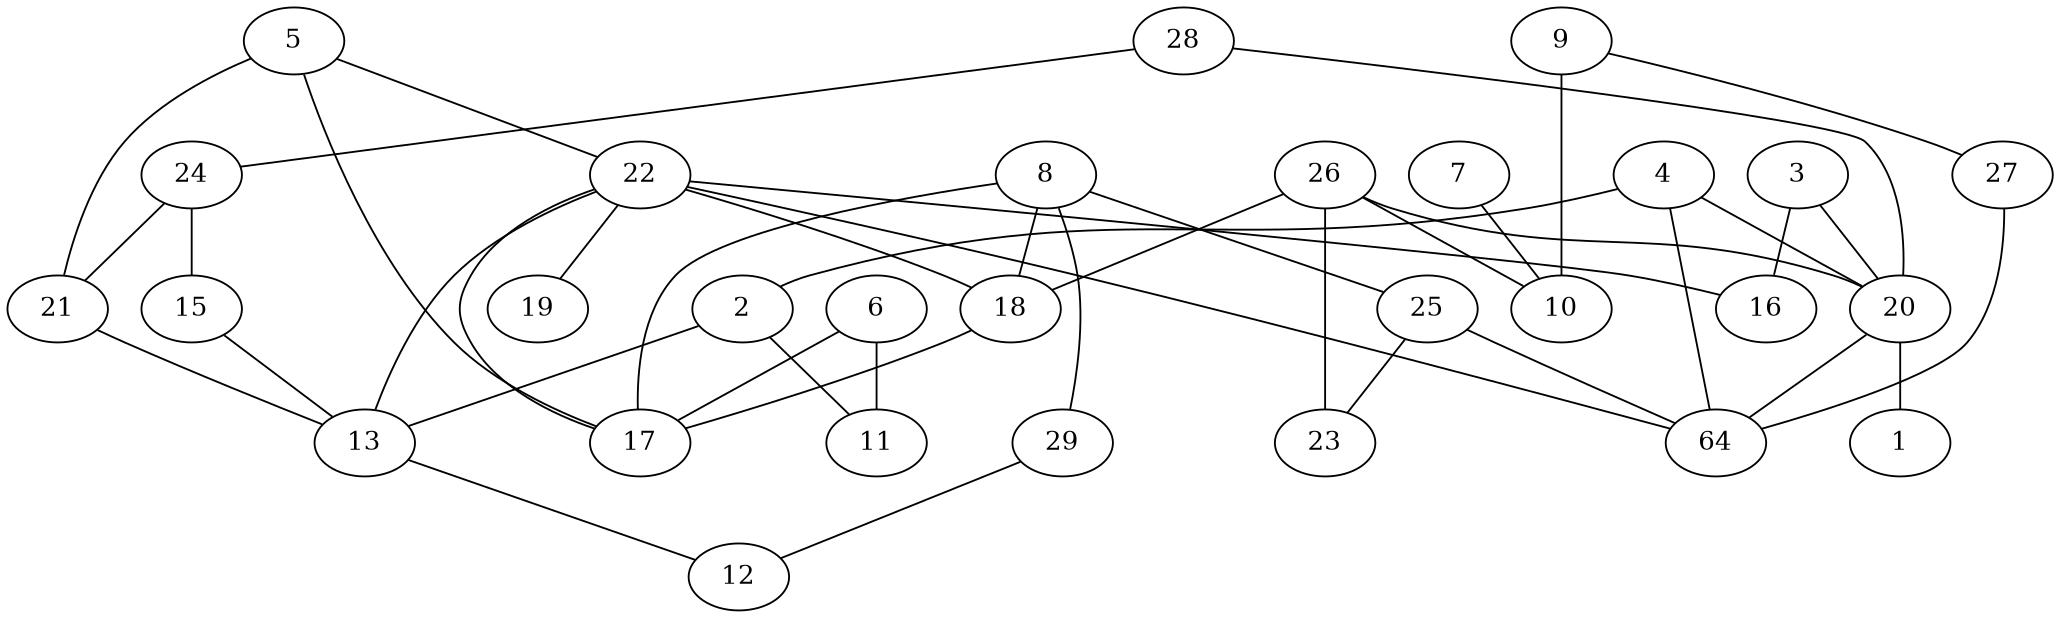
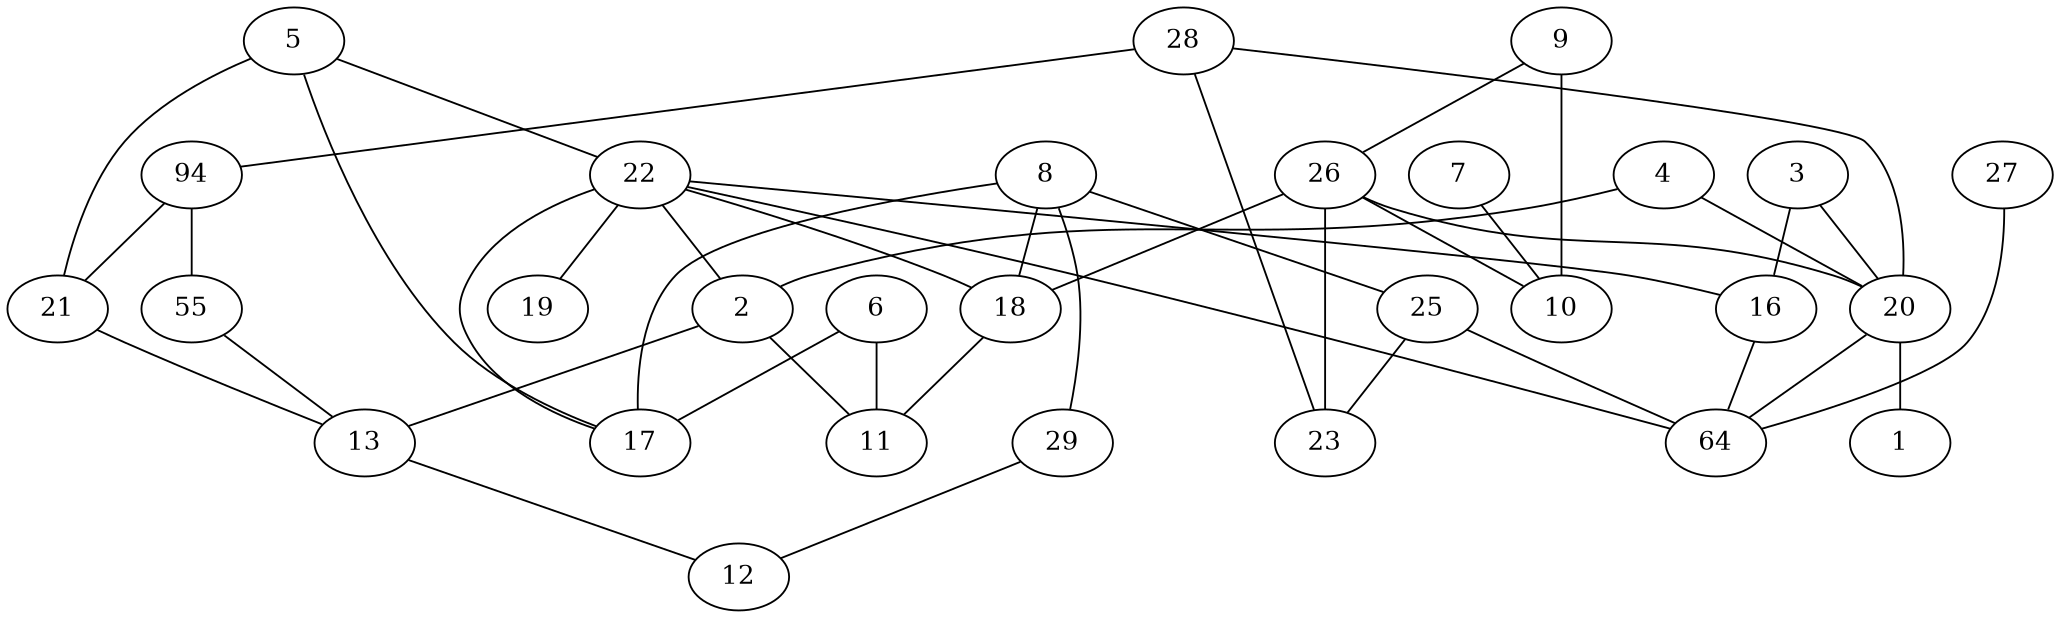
(1787, 99) -> (1444, 108)
(192, 175) -> (192, 175)
none -> (1263, 267)
(458, 272) -> (691, 242)
(192, 309) -> (192, 309)
(1690, 309) -> (1741, 376)
(837, 381) -> (944, 376)
